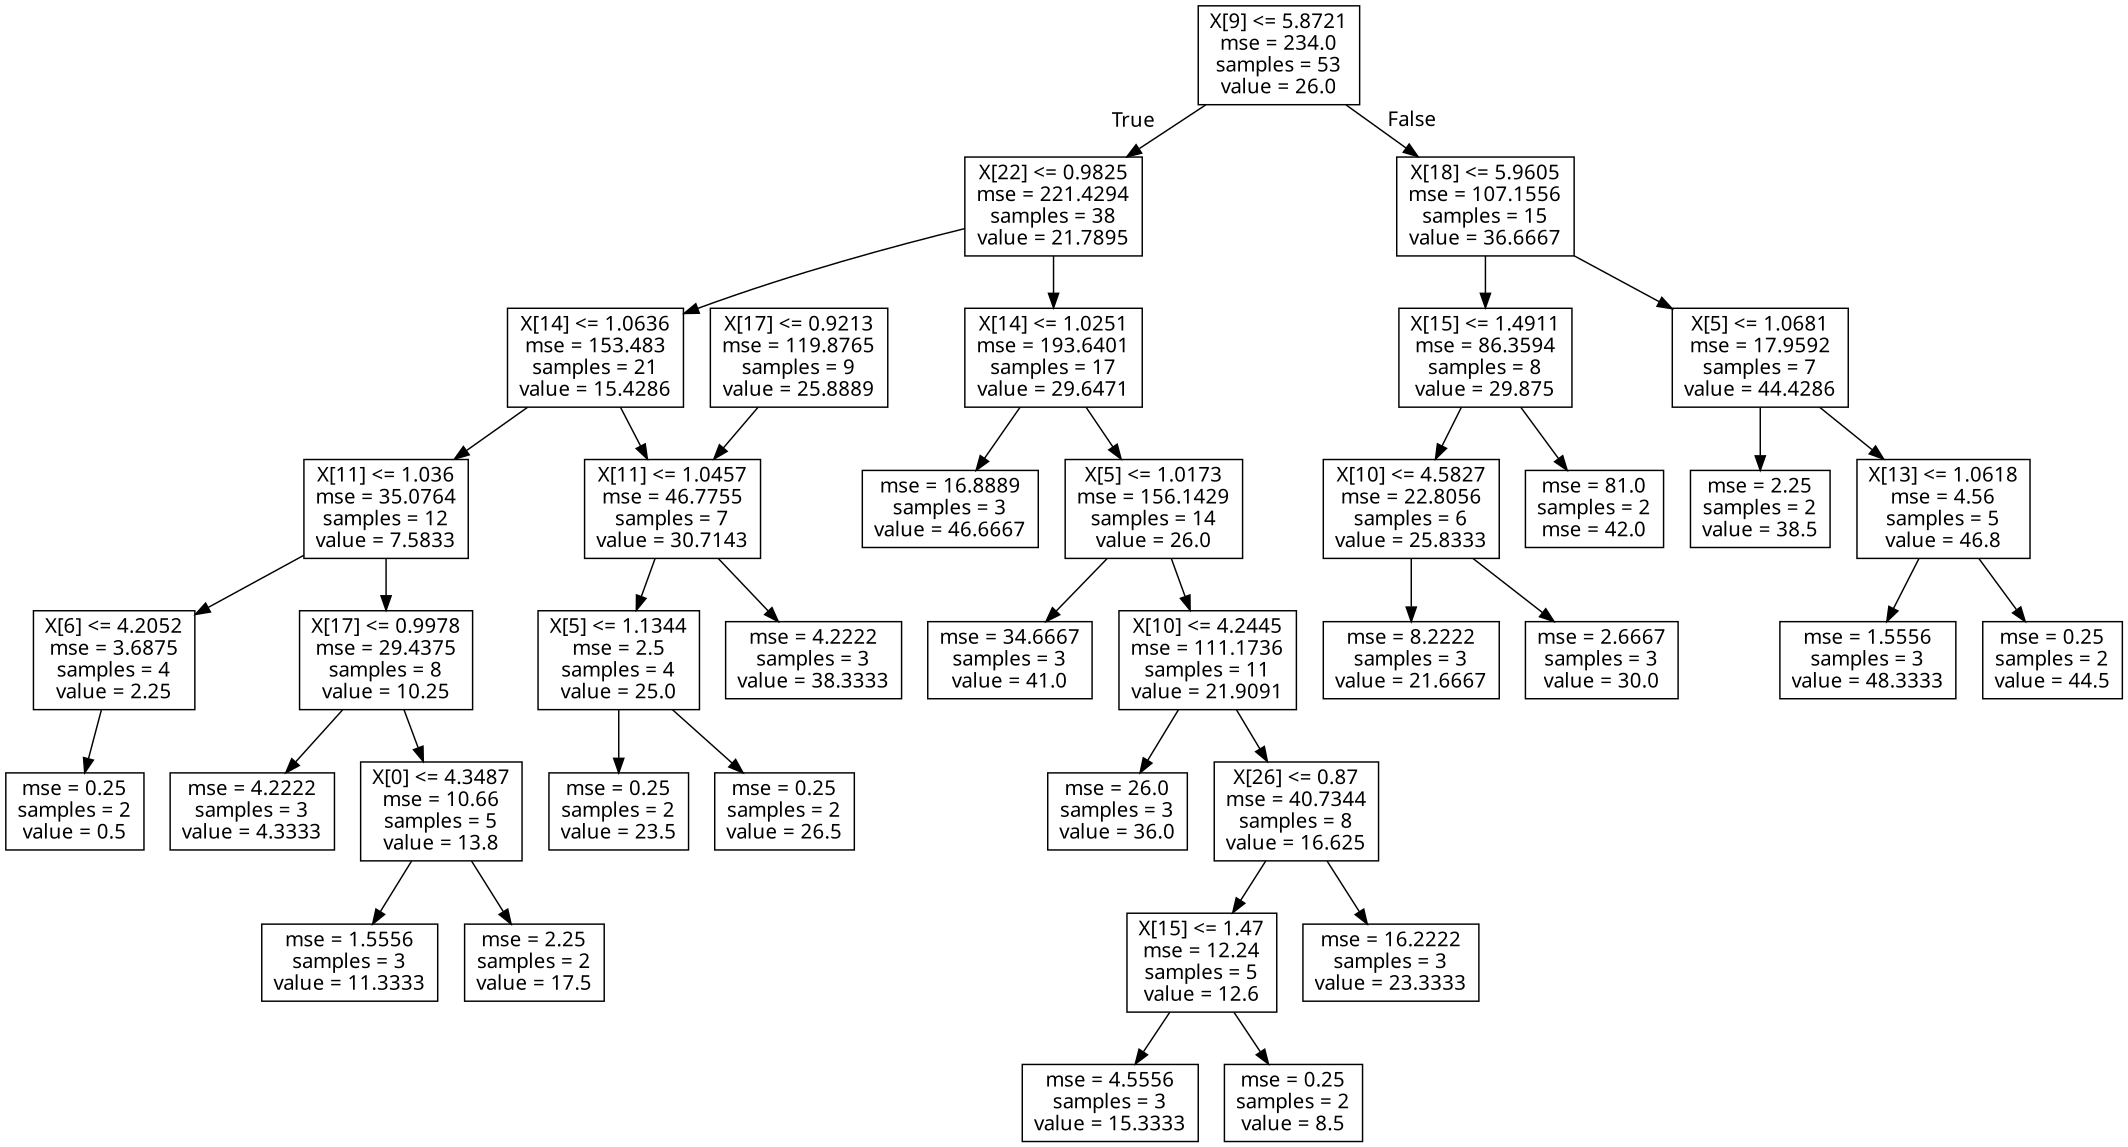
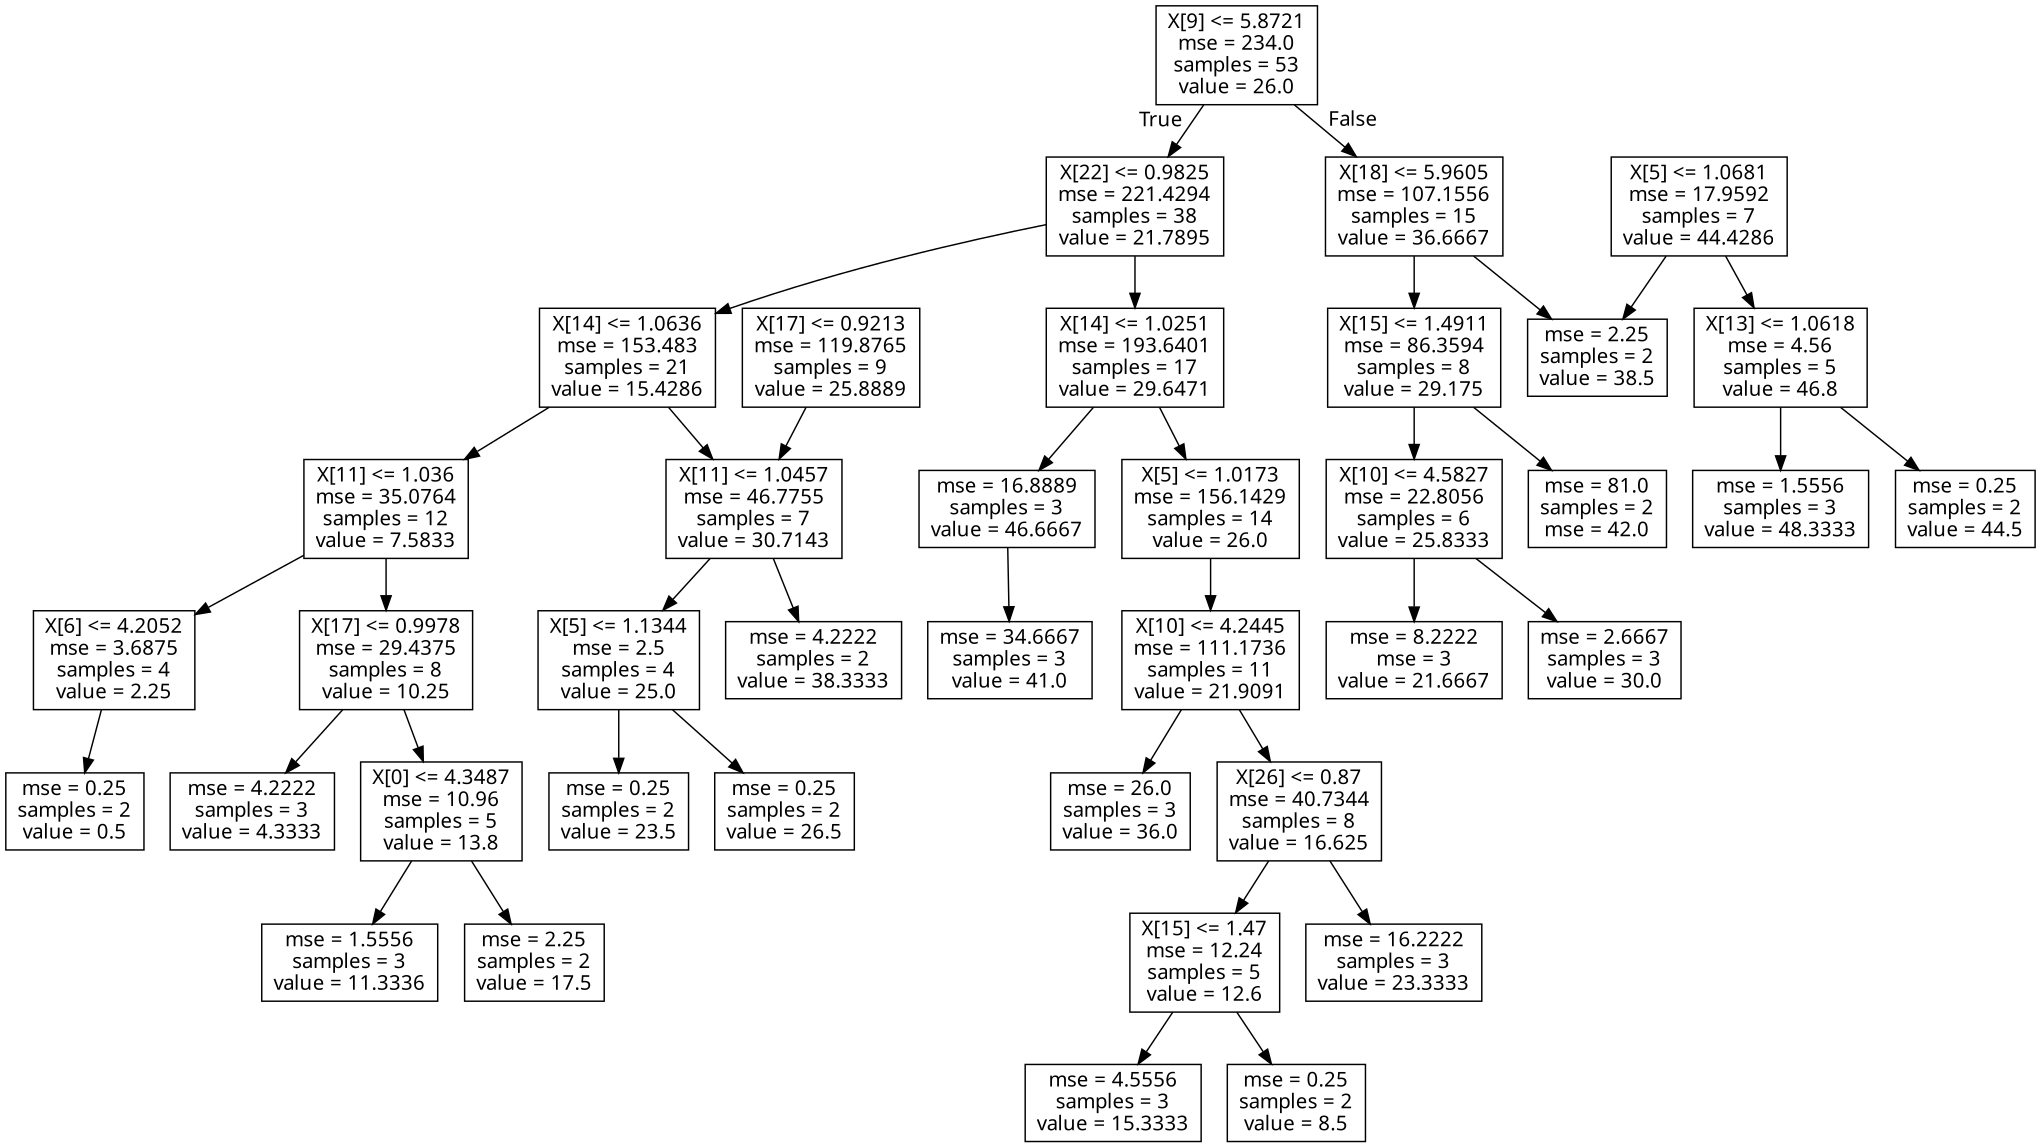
(1617, 279) -> (1507, 283)
(1485, 358) -> (1414, 358)
(1082, 585) -> (1008, 577)
(814, 660) -> (814, 660)
(1411, 660) -> (1414, 660)
(441, 811) -> (441, 811)
(350, 963) -> (350, 963)
